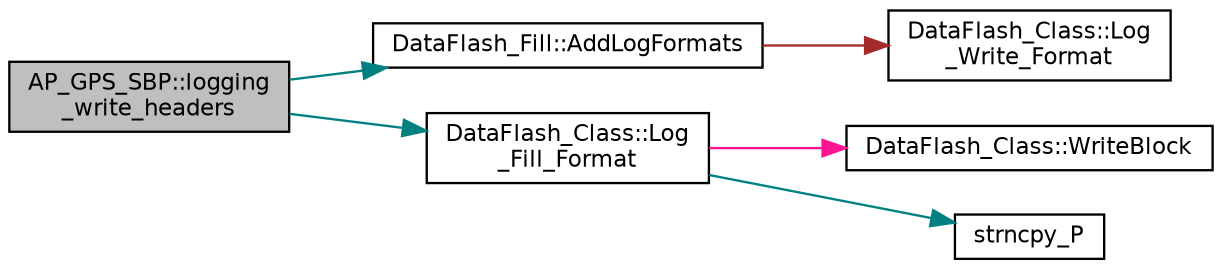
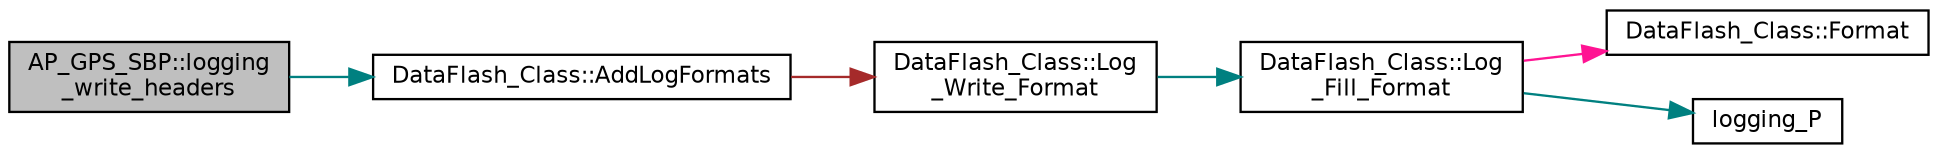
(568, 45) -> (582, 77)
(346, 121) -> (1187, 77)
(1030, 148) -> (1768, 33)
(1030, 237) -> (1768, 121)
